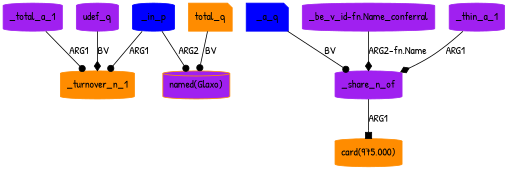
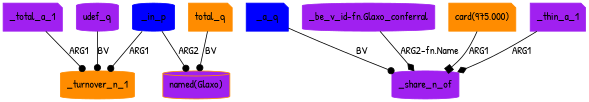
(33, 17) -> (33, 17)
(369, 17) -> (369, 17)
(477, 17) -> (558, 17)
(97, 46) -> (97, 48)
(369, 115) -> (467, 50)
(369, 153) -> (482, 17)
